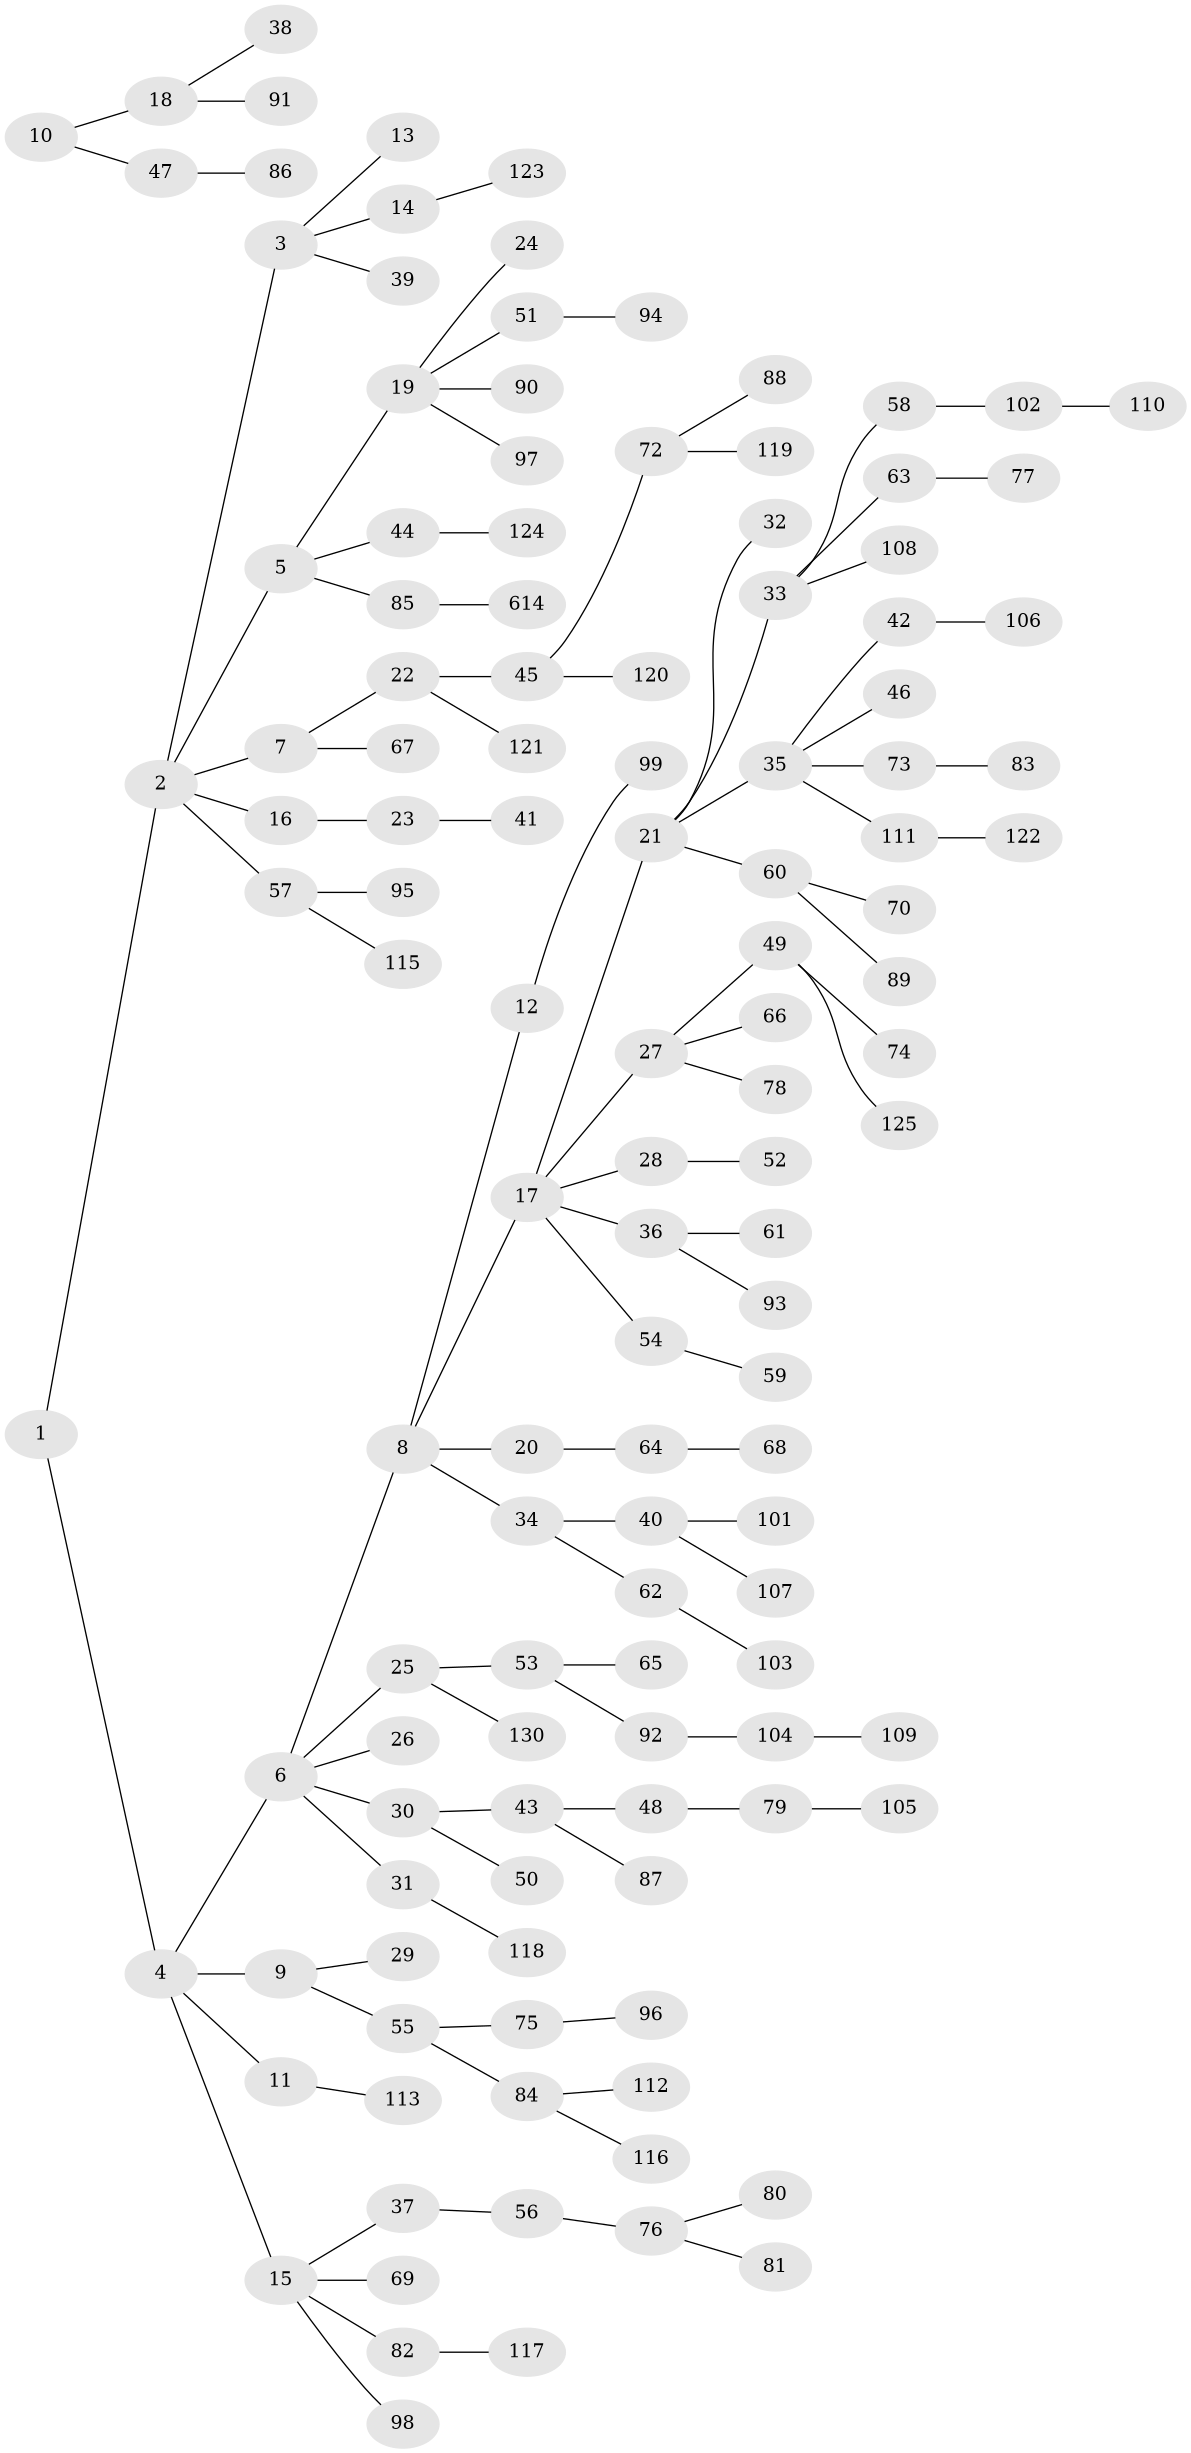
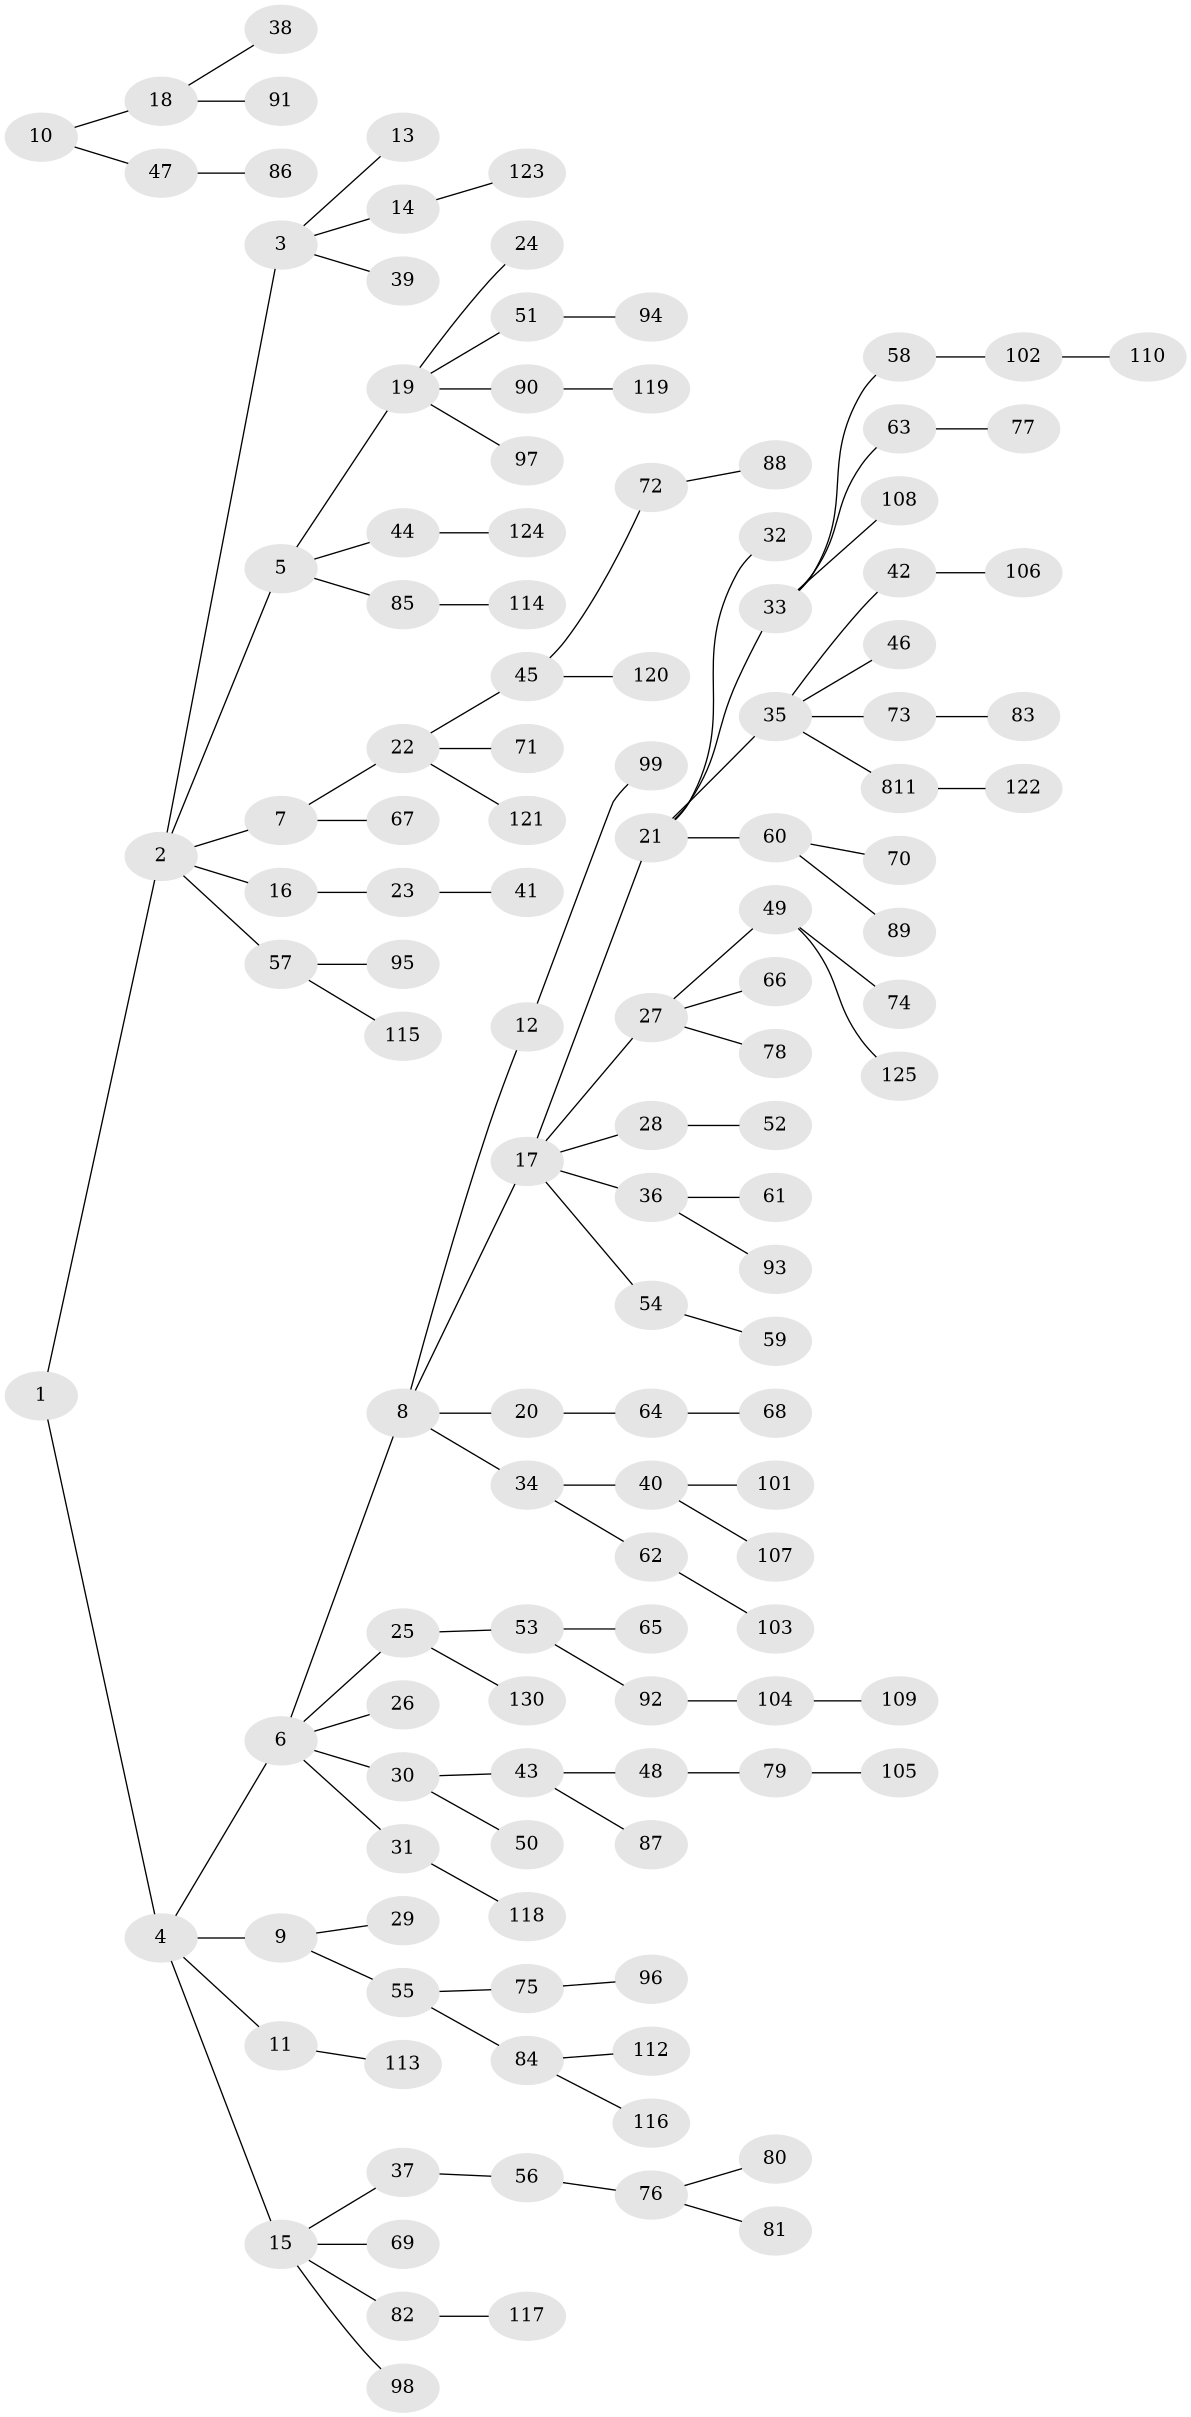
(712, 452) -> (588, 389)
(527, 605) -> (527, 605)
none -> (527, 749)
(900, 838) -> (900, 789)
